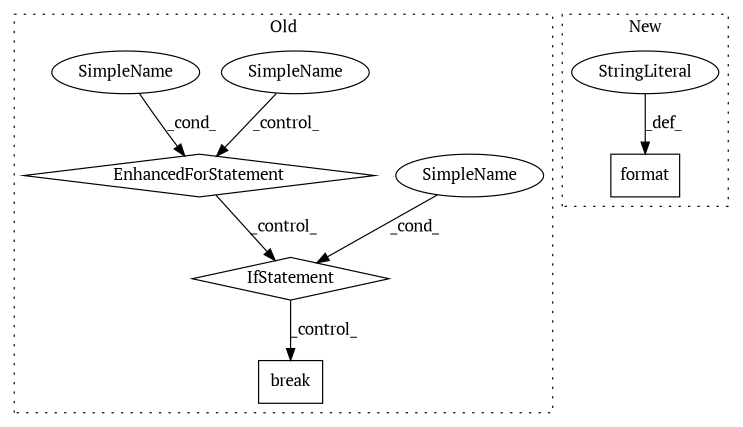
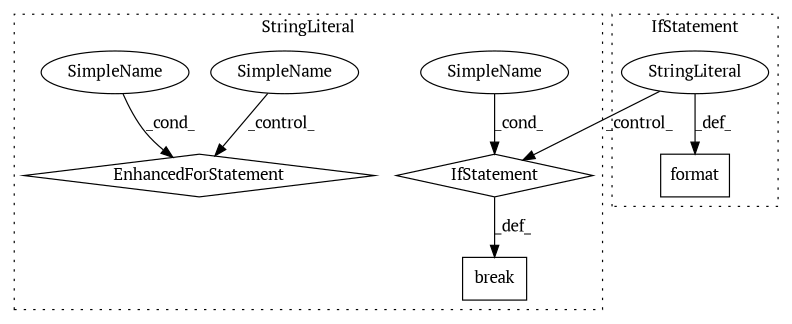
(283, 28) -> (308, 28)
(645, 28) -> (695, 28)
(241, 223) -> (593, 125)
(324, 330) -> (513, 227)
